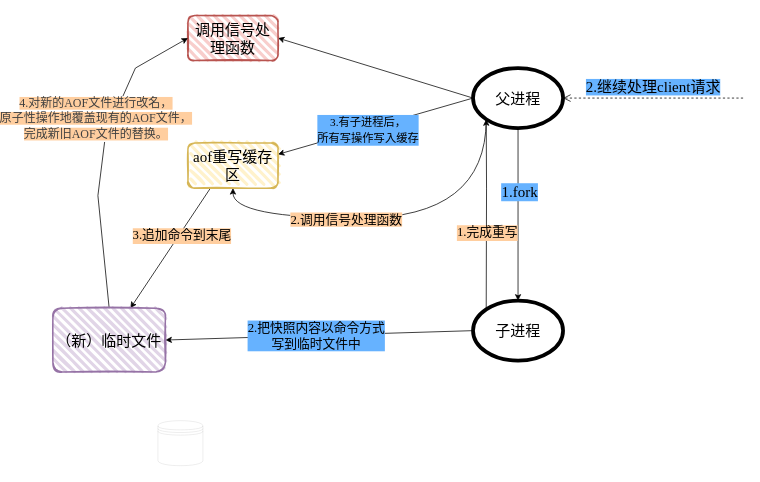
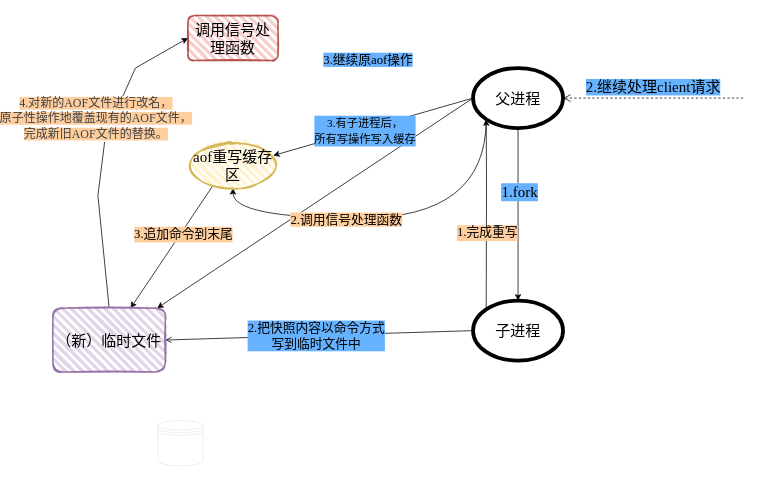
none -> (368, 60)
(375, 68) -> (386, 156)
(233, 165) -> (233, 165)
(172, 340) -> (170, 340)
